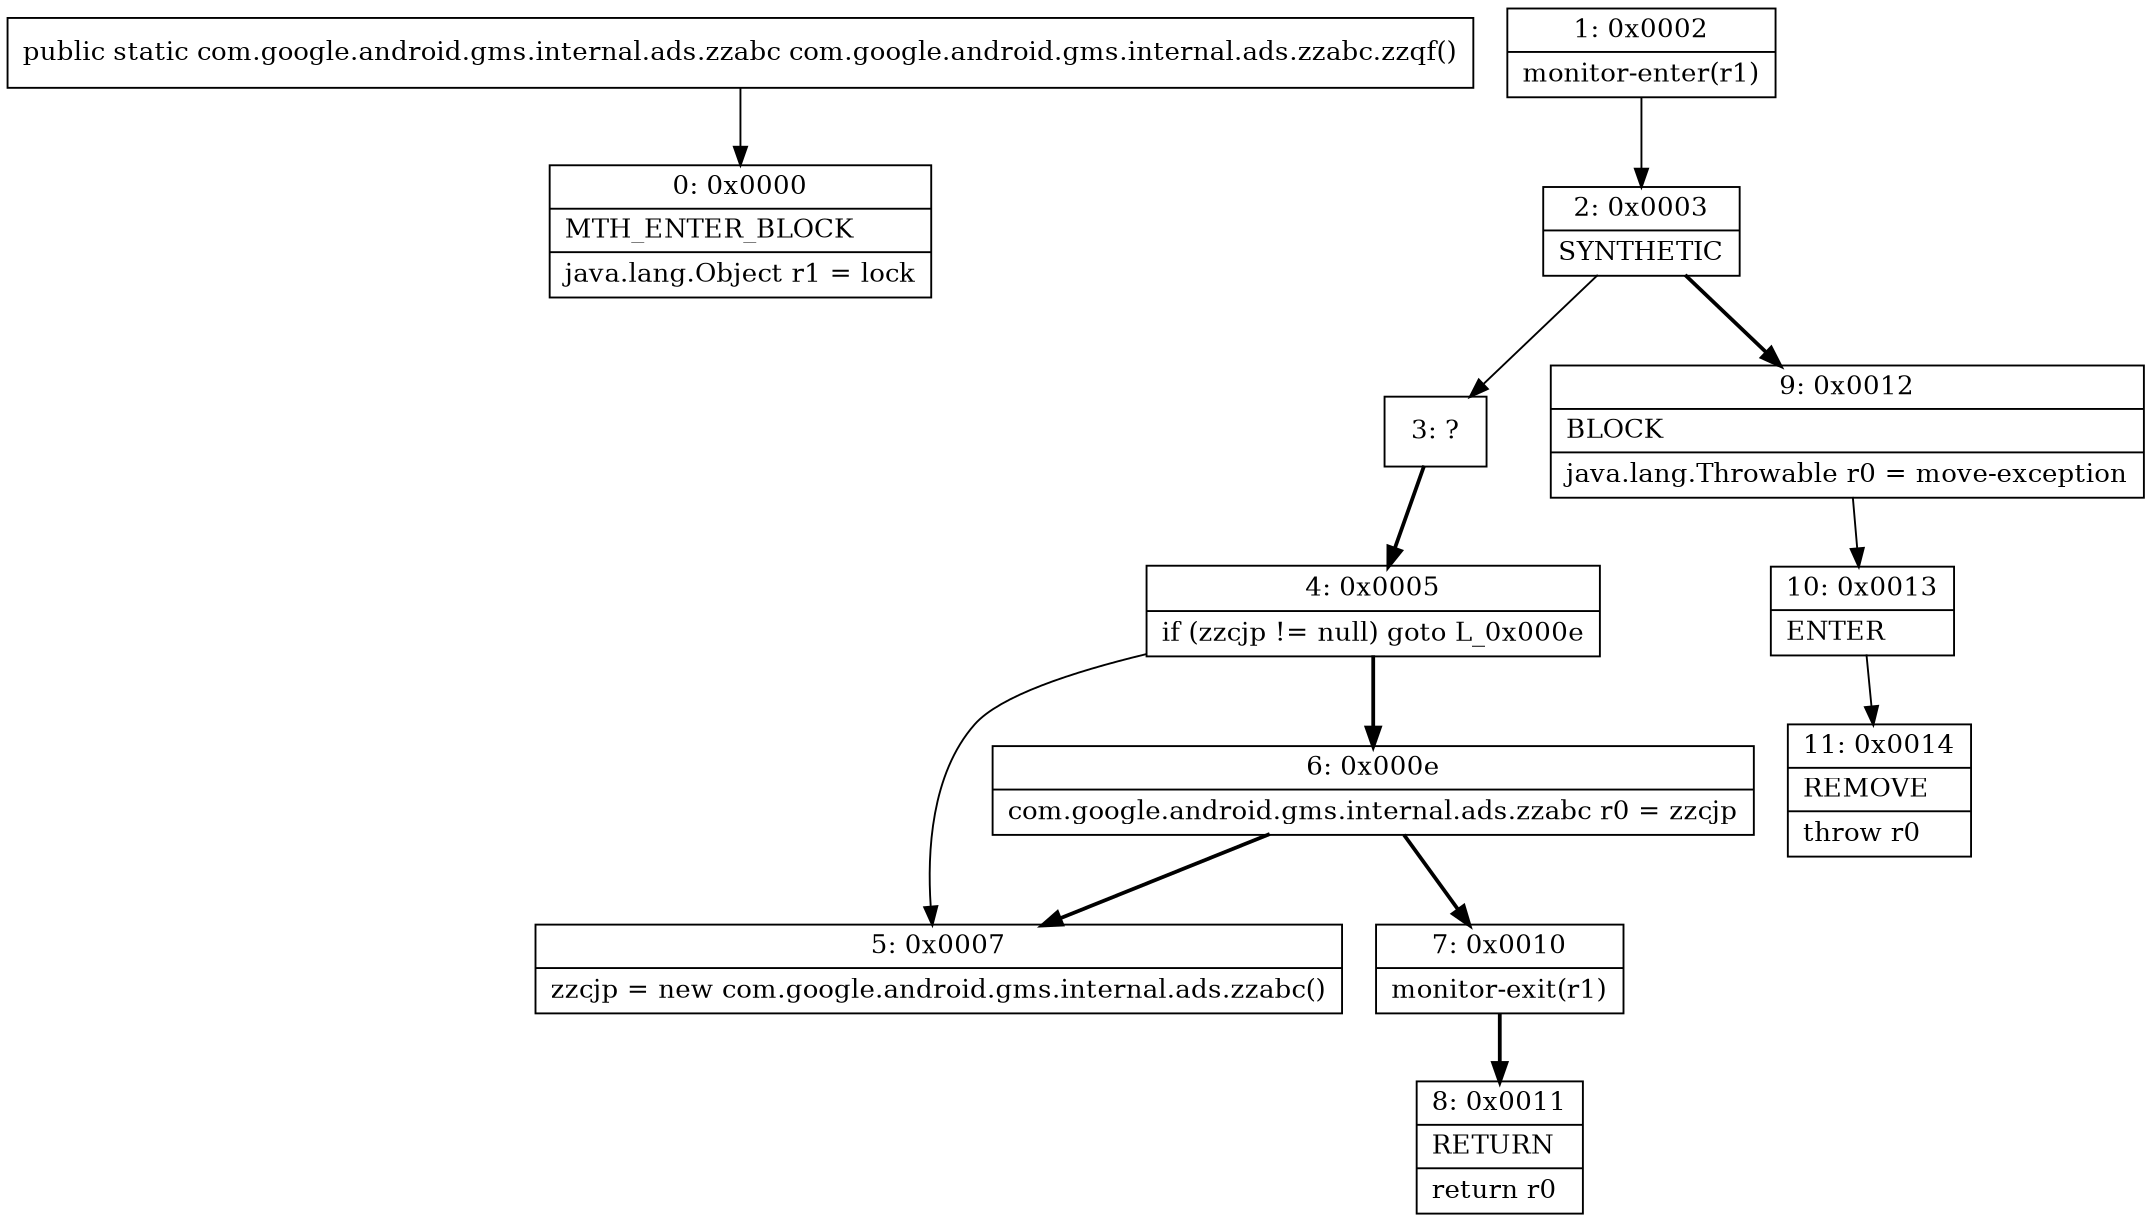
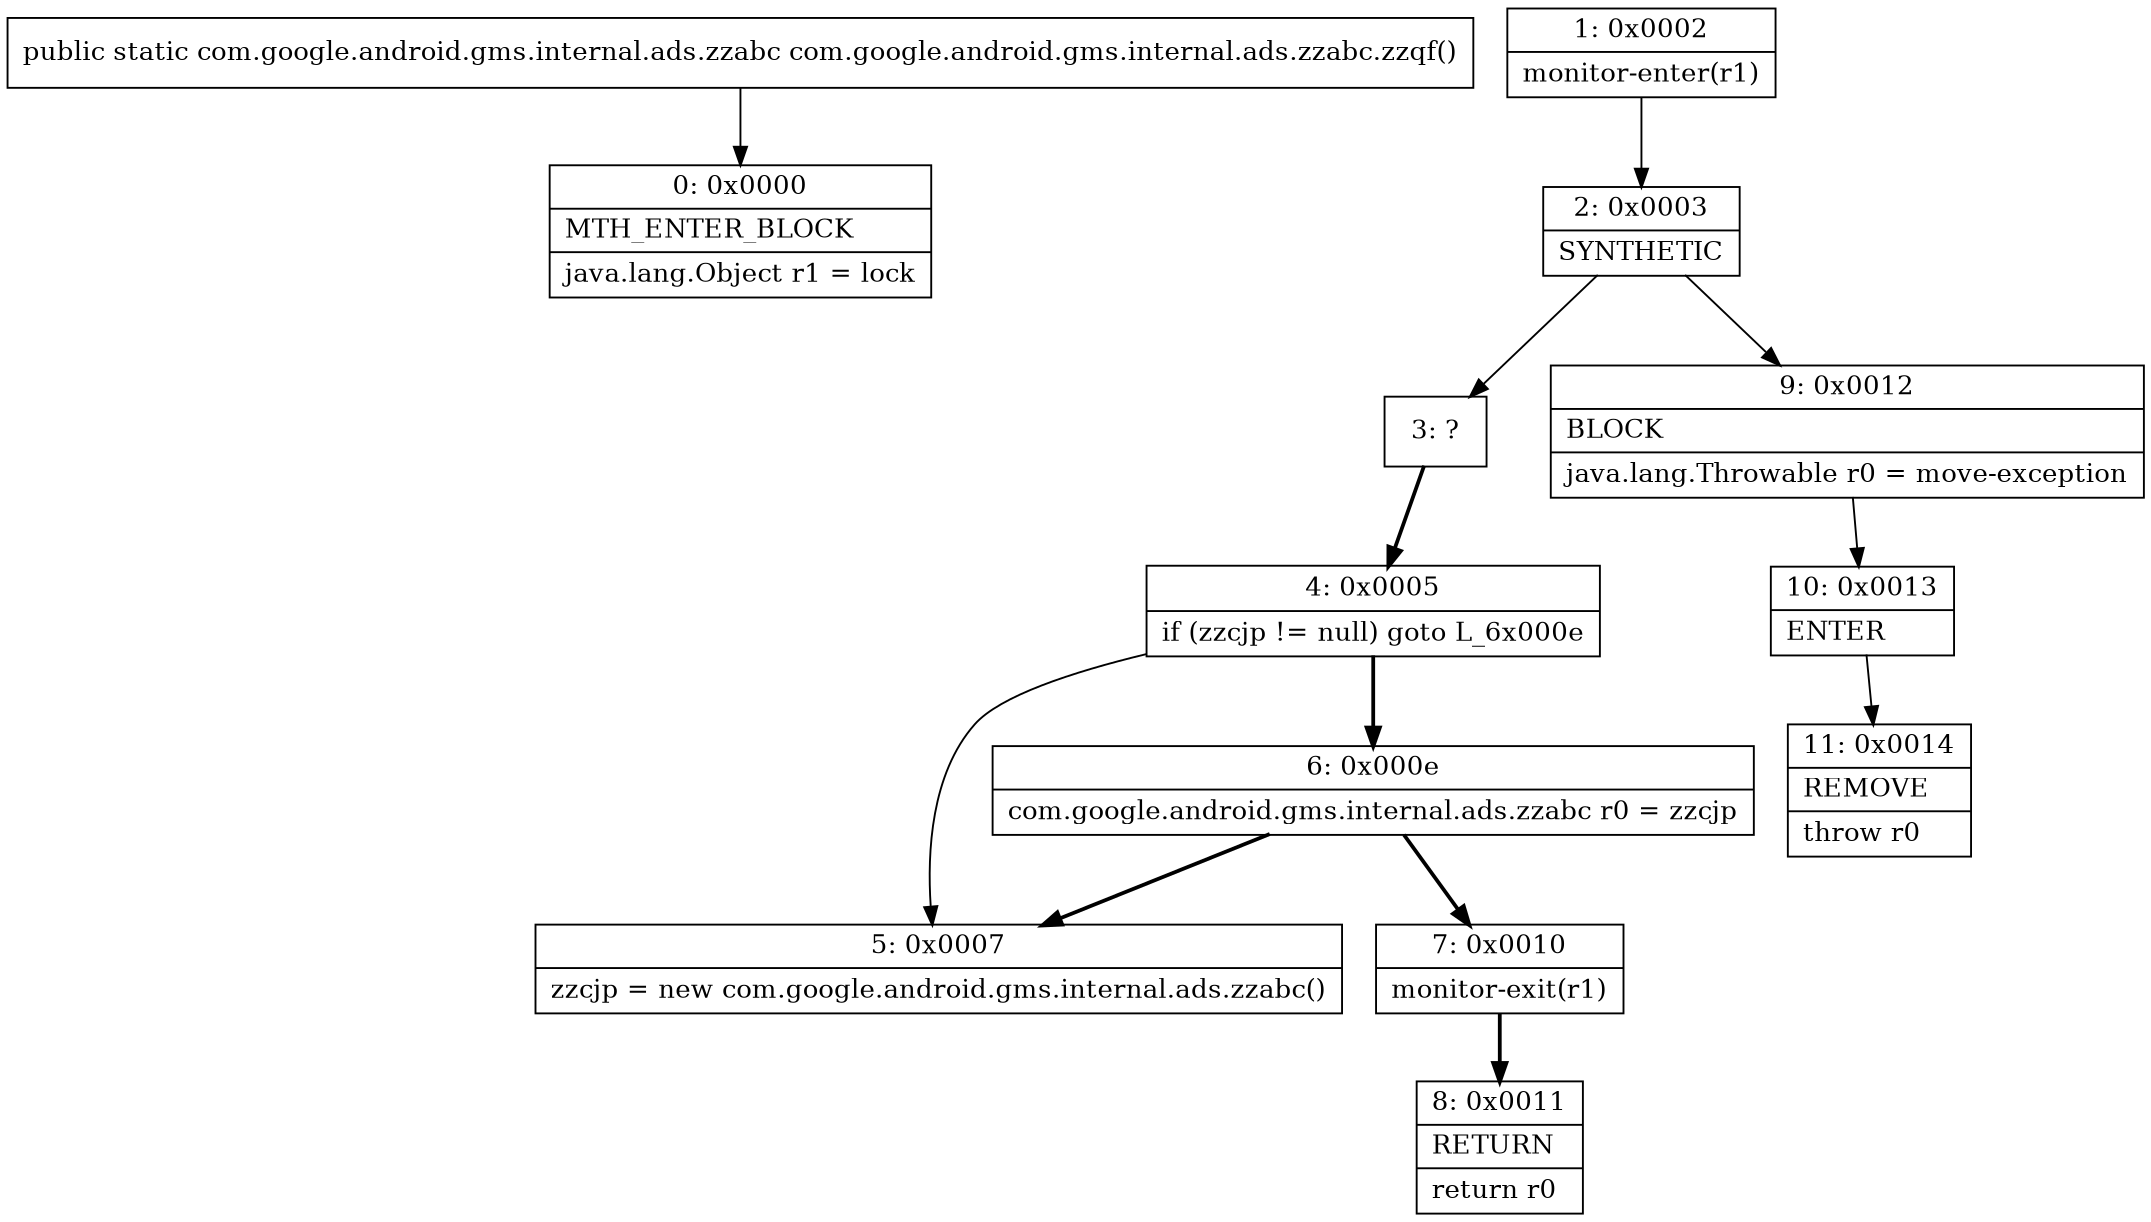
(1726, 314) -> (1726, 314)
(1373, 633) -> (1373, 633)
